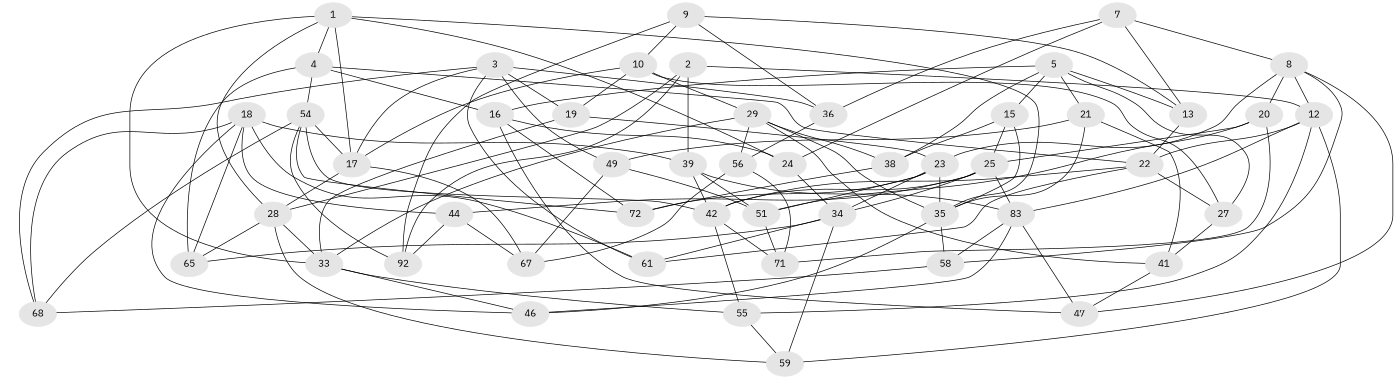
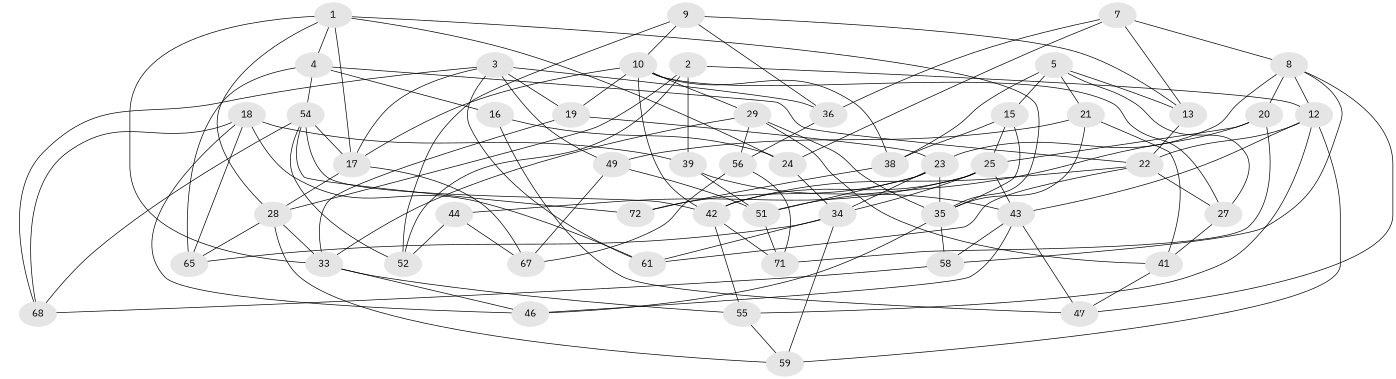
(786, 77) -> none
(846, 147) -> (791, 81)
(565, 165) -> none
(697, 184) -> (650, 147)
(333, 204) -> none
(1016, 214) -> (1016, 214)
(403, 264) -> (403, 264)
